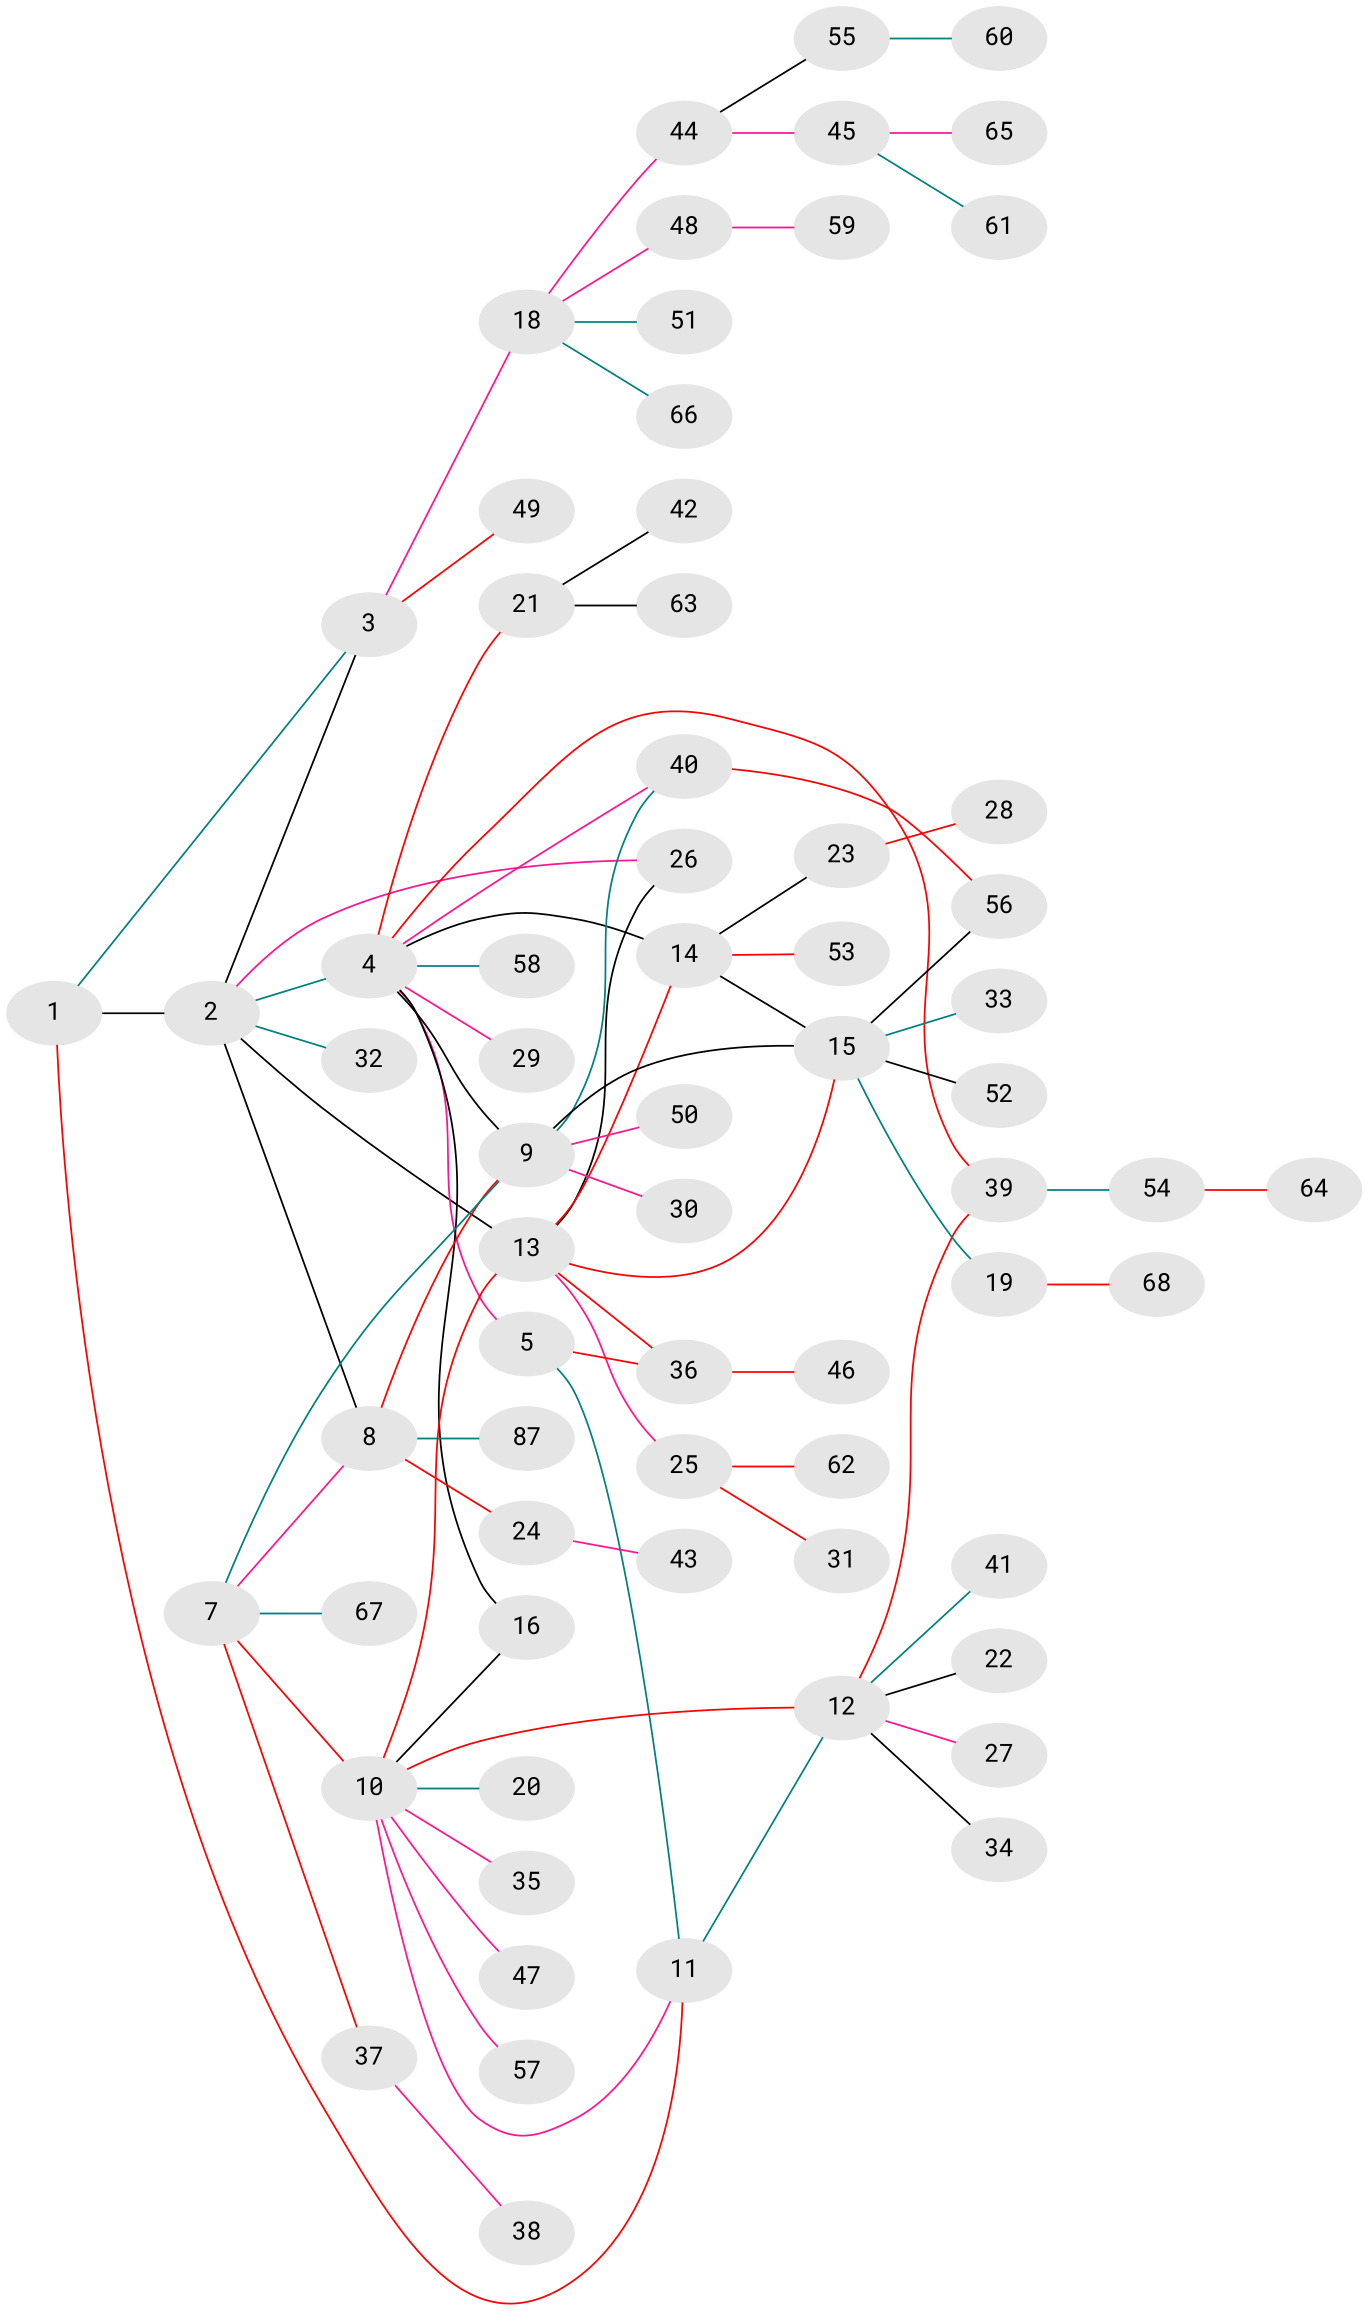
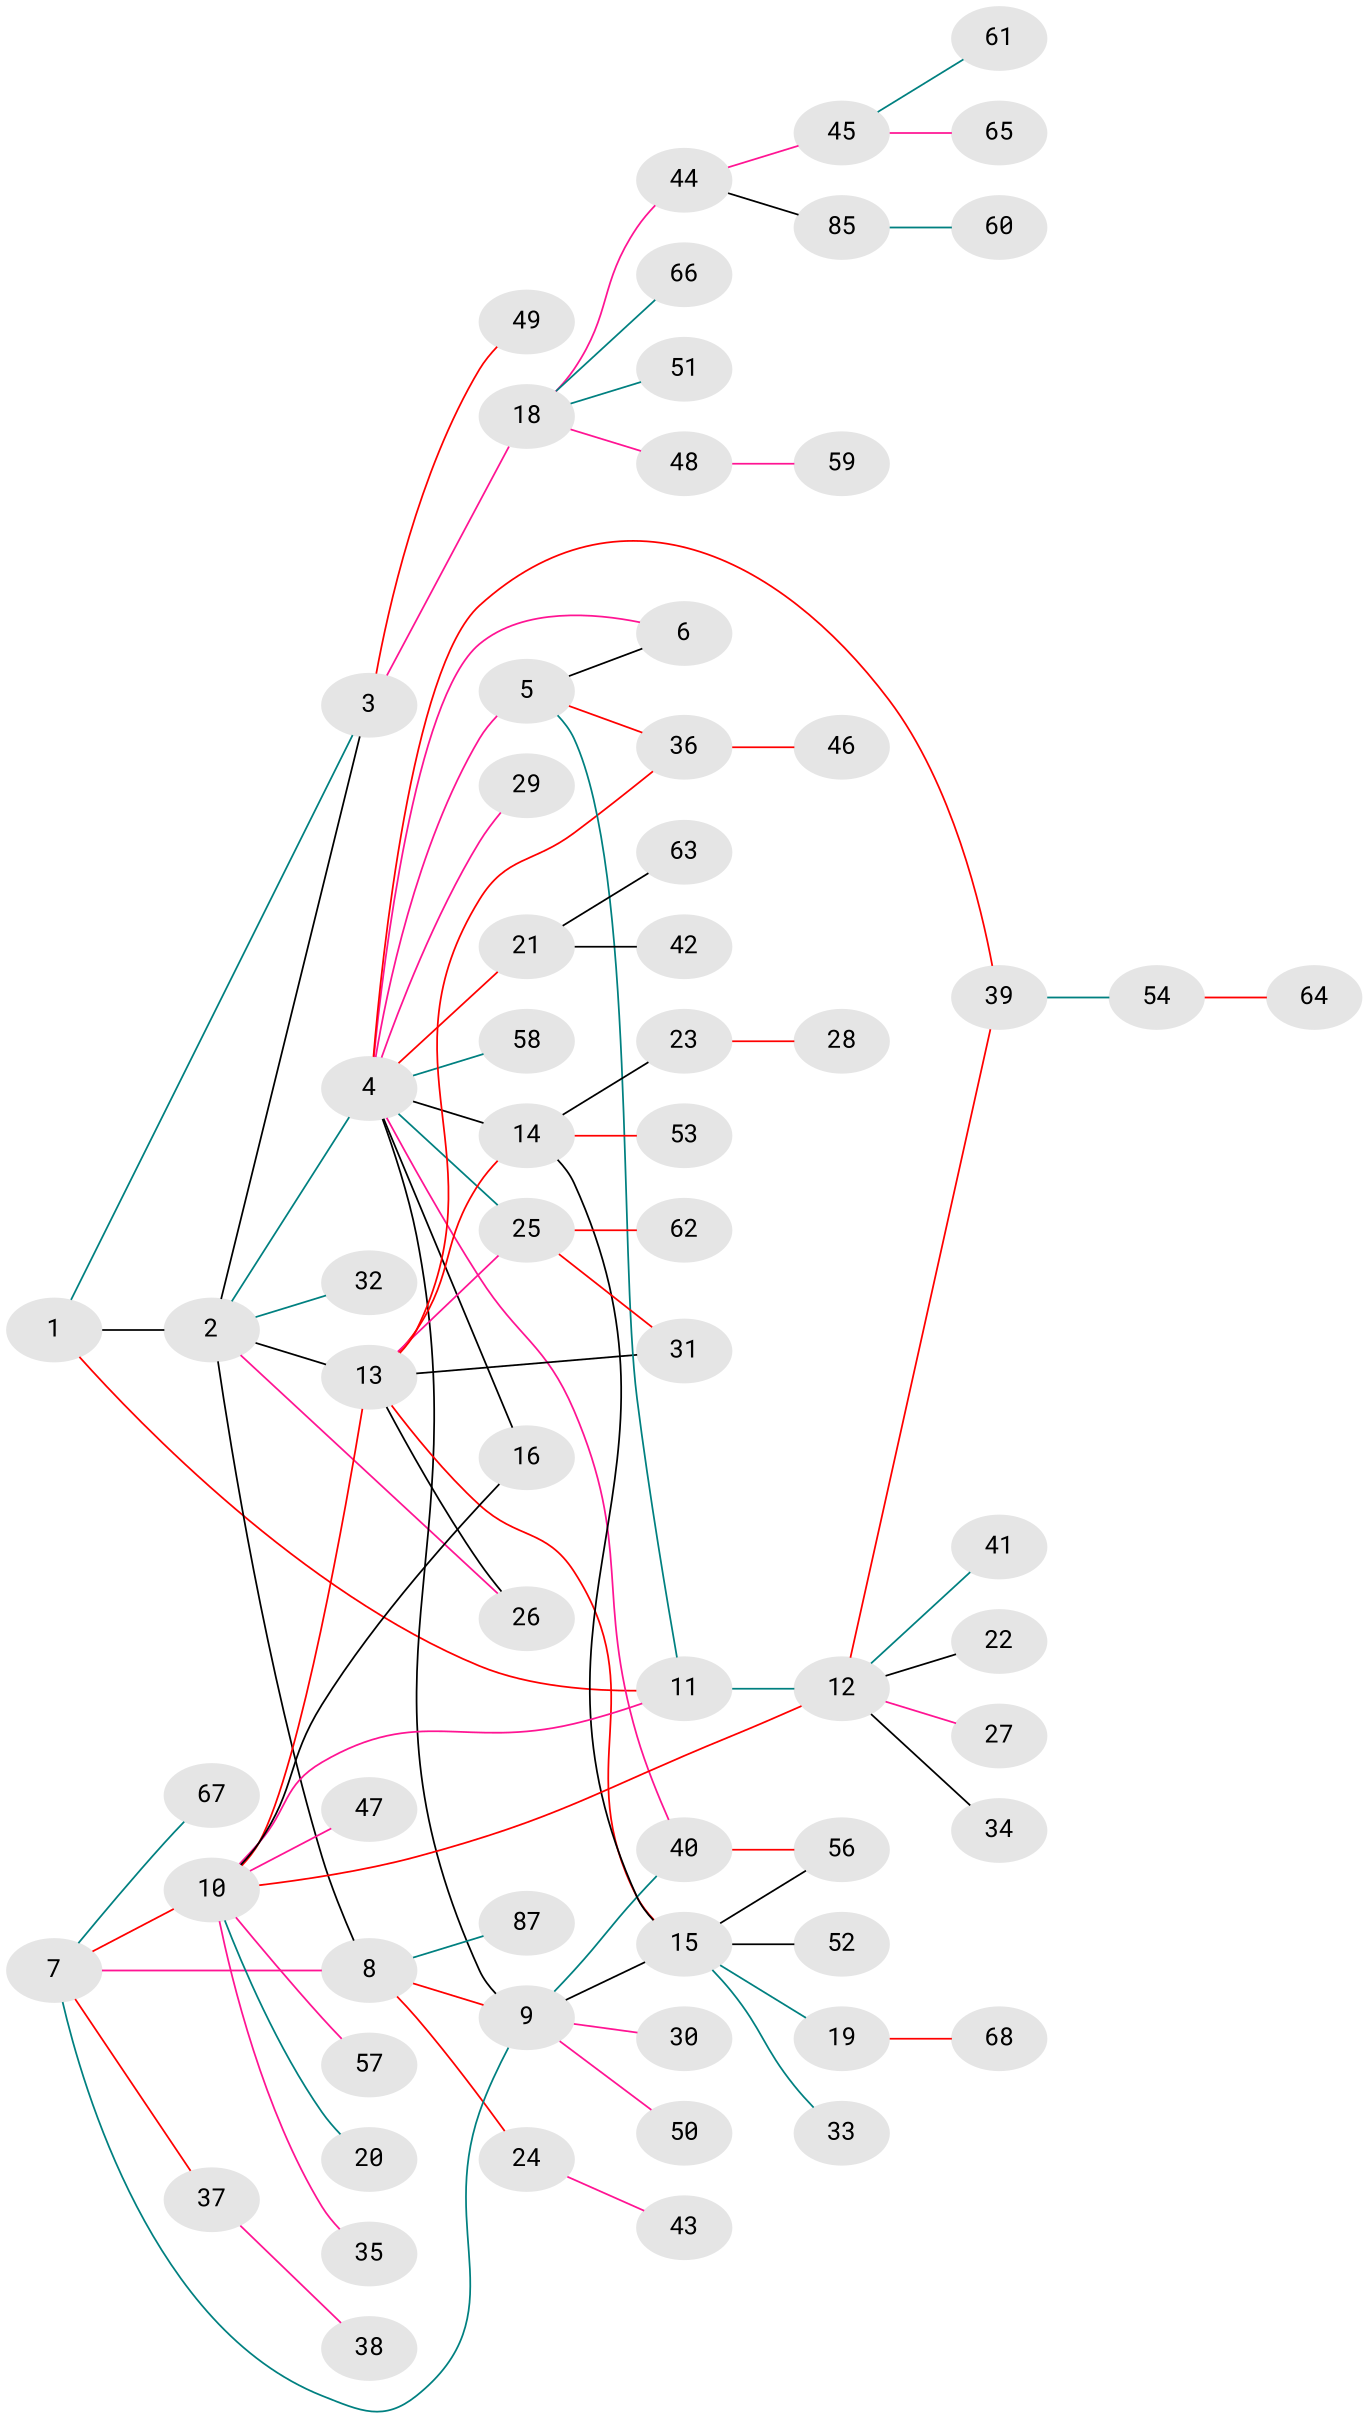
(842, 38) -> (842, 228)
none -> (684, 634)
none -> (458, 1169)
none -> (527, 1364)
